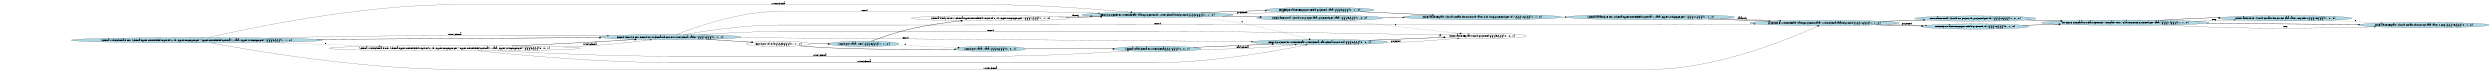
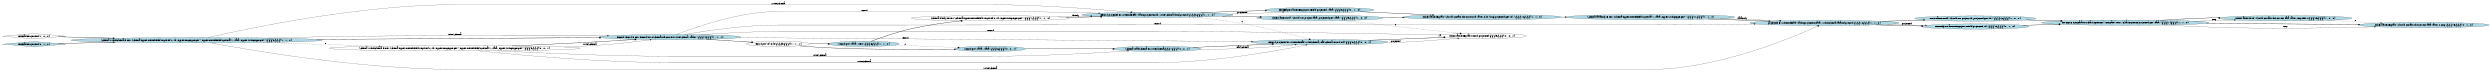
none -> (34, 36)
none -> (34, 44)
